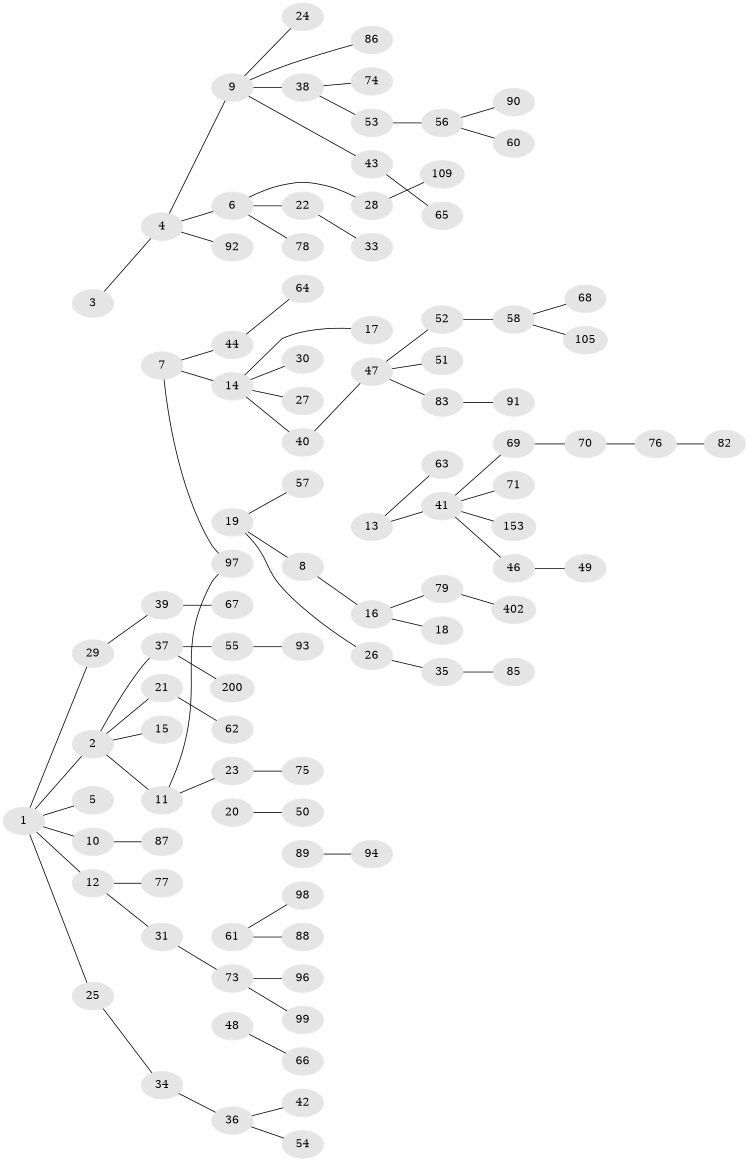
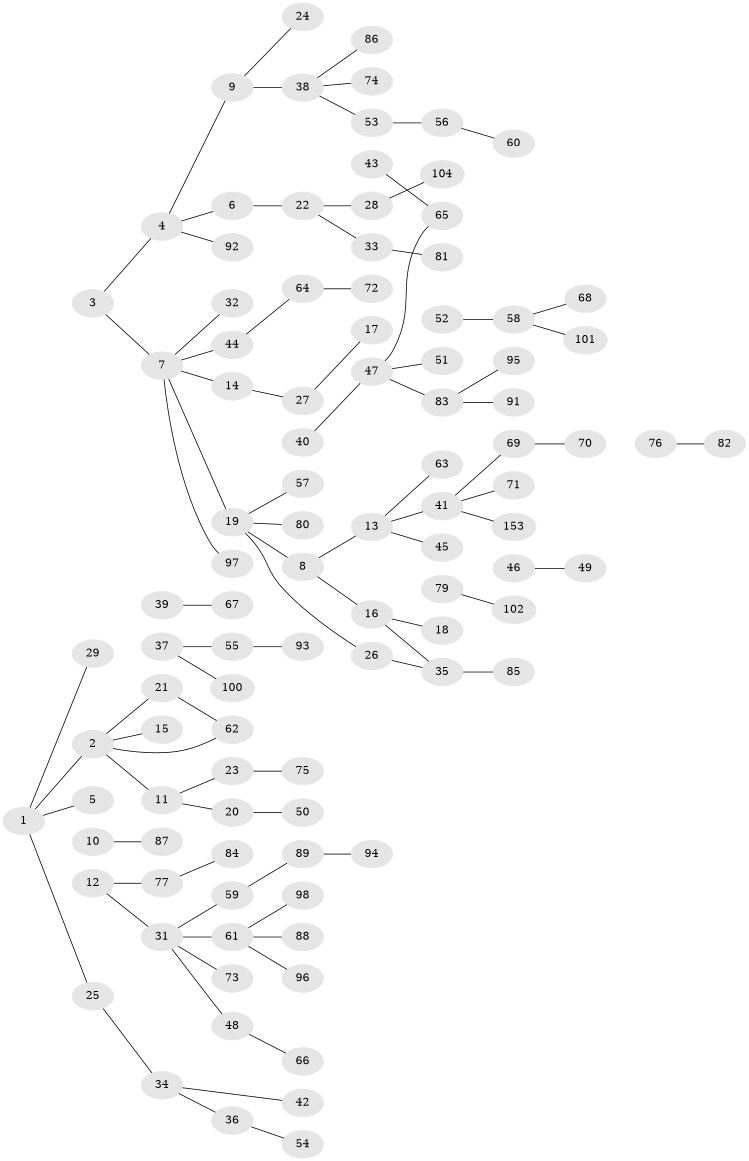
(301, 60) -> (337, 64)
(514, 102) -> none
(302, 126) -> none
(442, 174) -> (442, 174)
(302, 182) -> (337, 206)
(303, 247) -> none
none -> (442, 257)
none -> (372, 289)
none -> (232, 303)
none -> (128, 335)
(290, 335) -> (337, 366)
(585, 340) -> (585, 340)
(407, 346) -> (406, 293)
(303, 359) -> none
none -> (514, 361)
(268, 414) -> none
none -> (197, 444)
(621, 444) -> none
none -> (303, 525)
(478, 537) -> none
none -> (337, 547)
none -> (442, 548)
(407, 602) -> (407, 643)
(514, 610) -> (514, 610)
(128, 629) -> none
(191, 679) -> (197, 806)
(232, 688) -> (232, 688)
(123, 693) -> (166, 753)
(58, 831) -> none
(58, 852) -> none
none -> (232, 854)
none -> (232, 896)
none -> (197, 937)
(268, 979) -> (268, 958)
none -> (197, 982)
(303, 1020) -> none
(268, 1112) -> (232, 1094)
